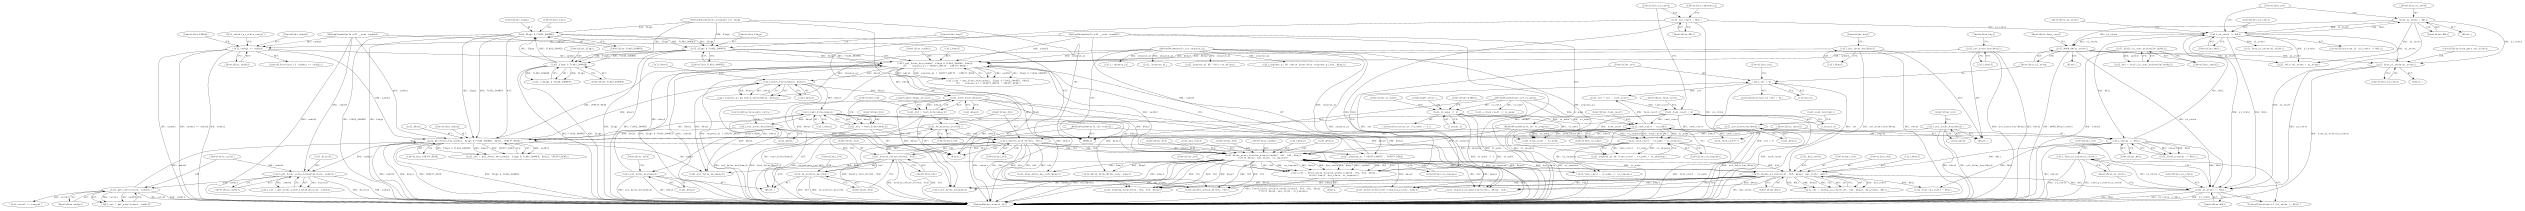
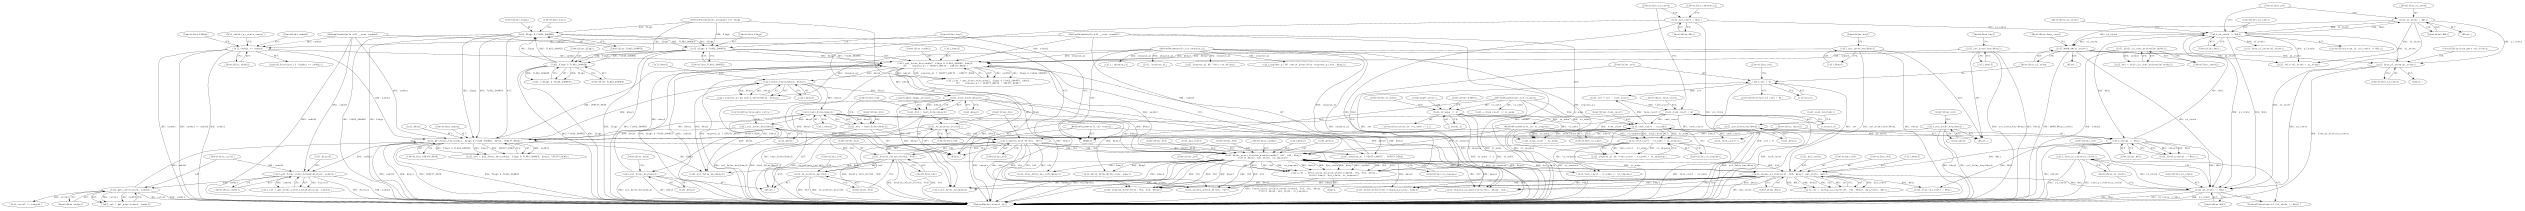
(978, 32) -> (1068, 65)
(1878, 134) -> (1878, 134)
